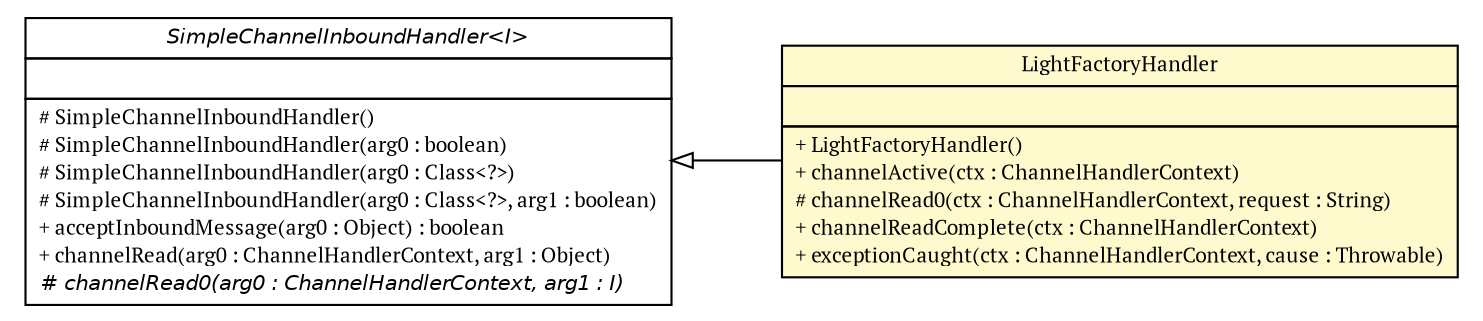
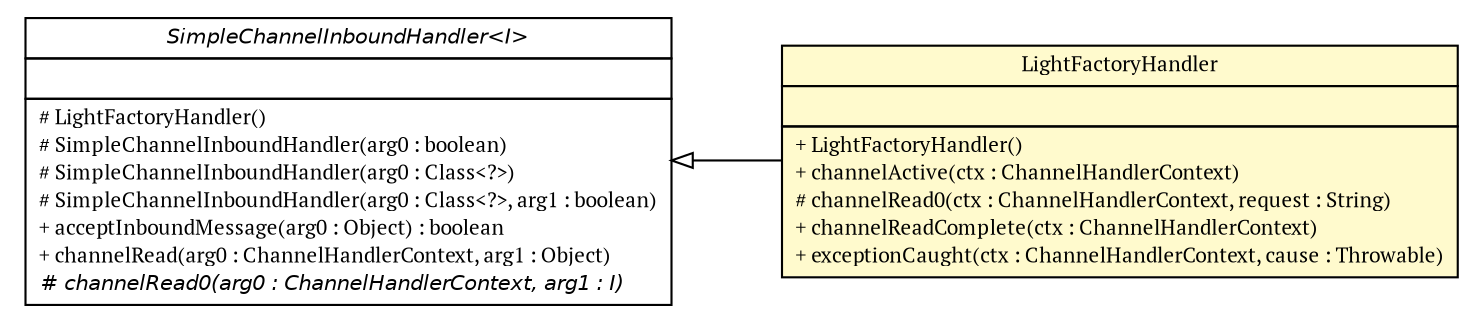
(207, 118) -> (153, 118)
